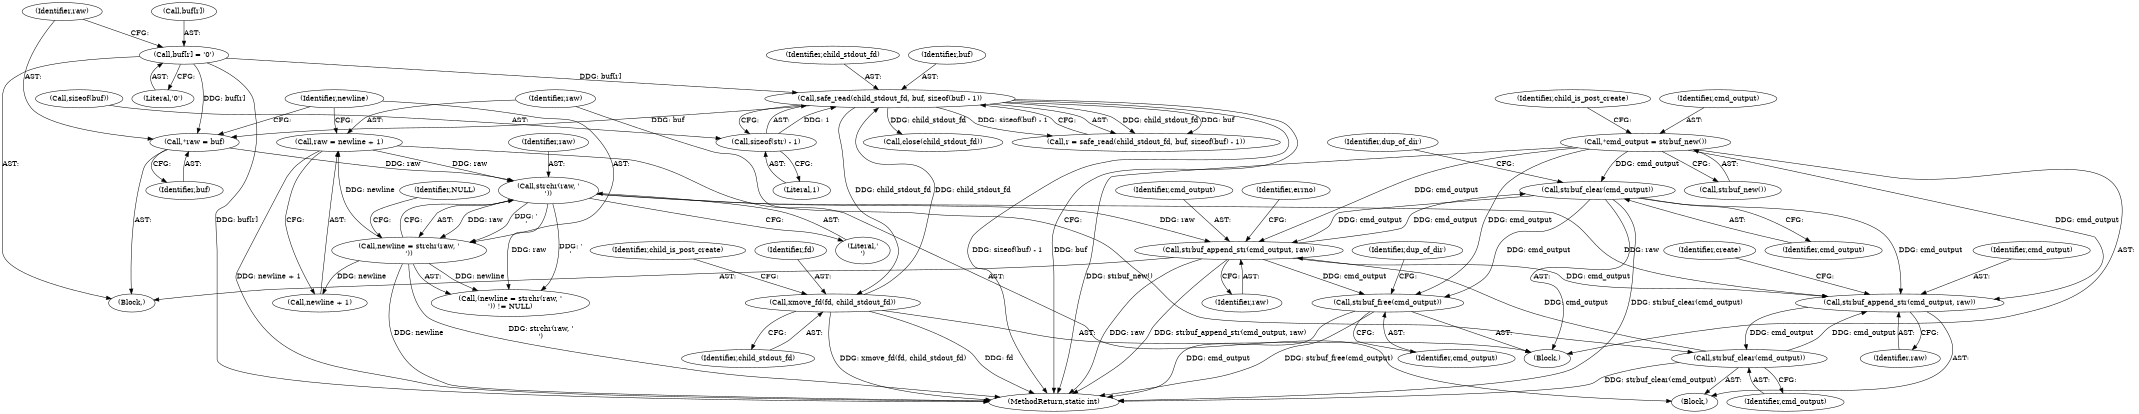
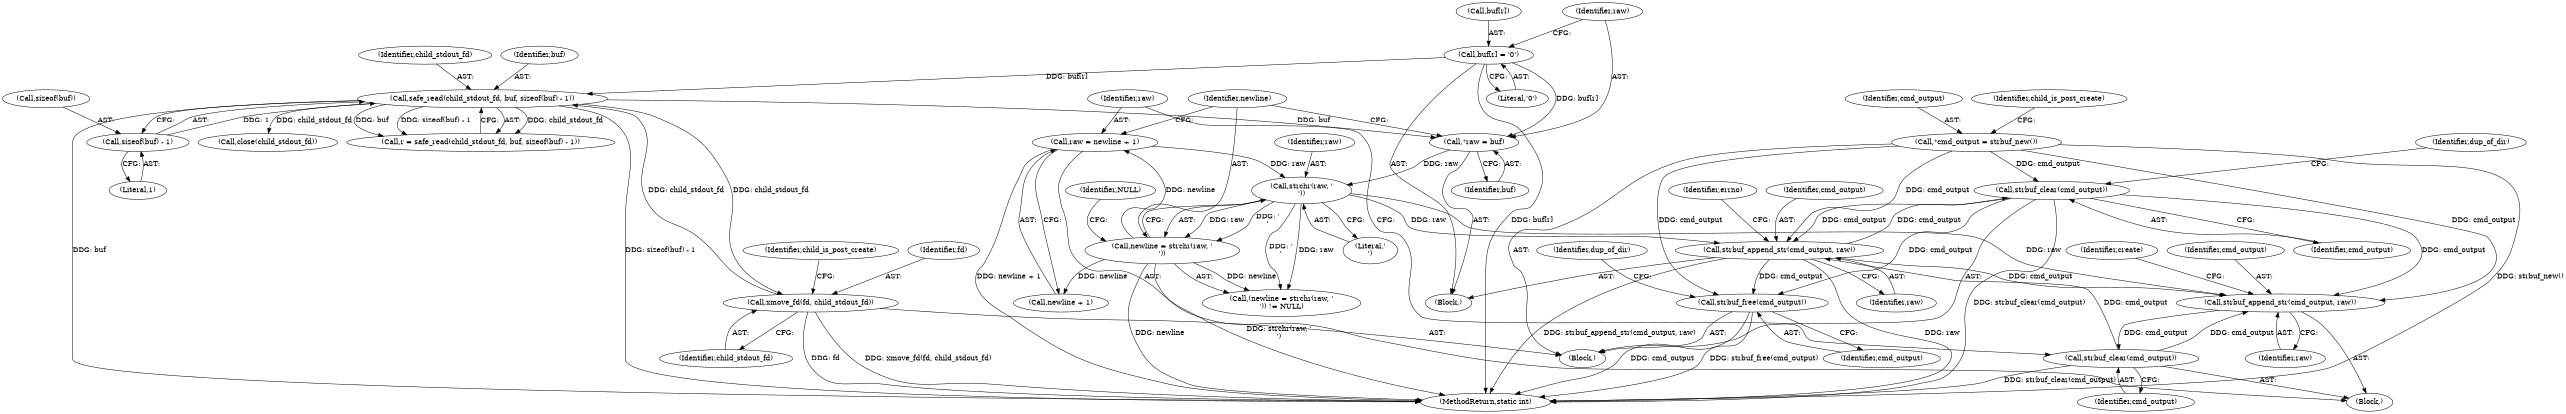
(766, 142) -> (138, 142)
(1733, 190) -> none
